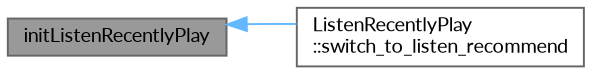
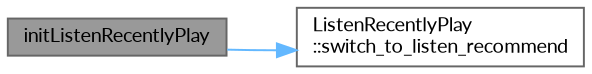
(272, 24) -> (252, 50)
